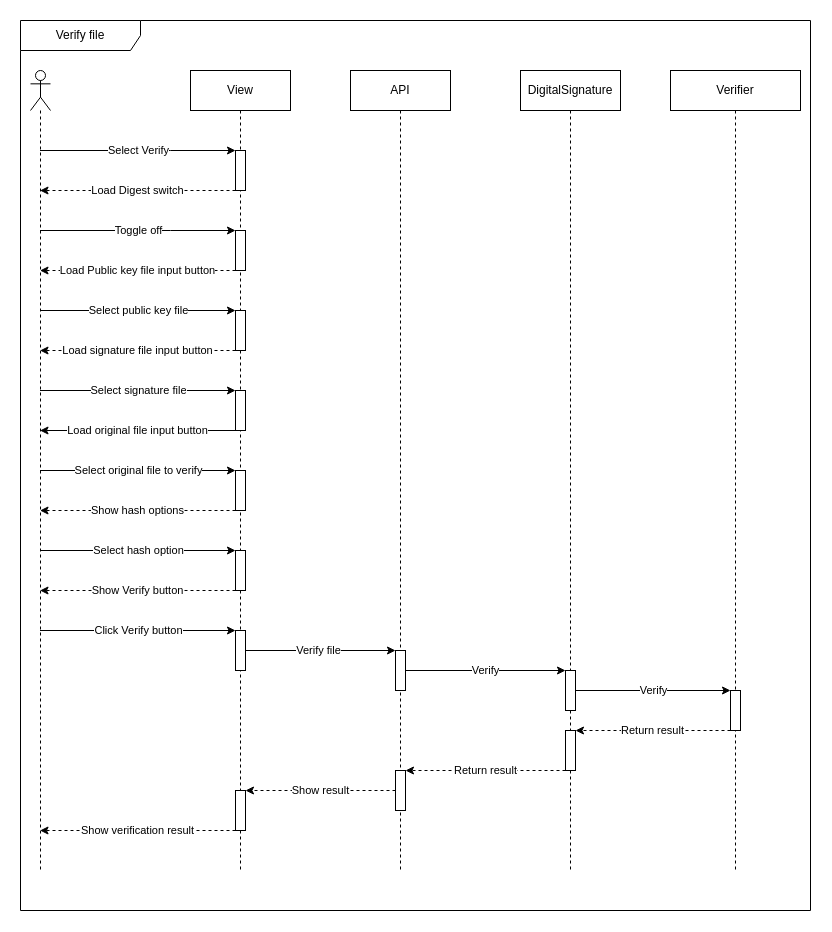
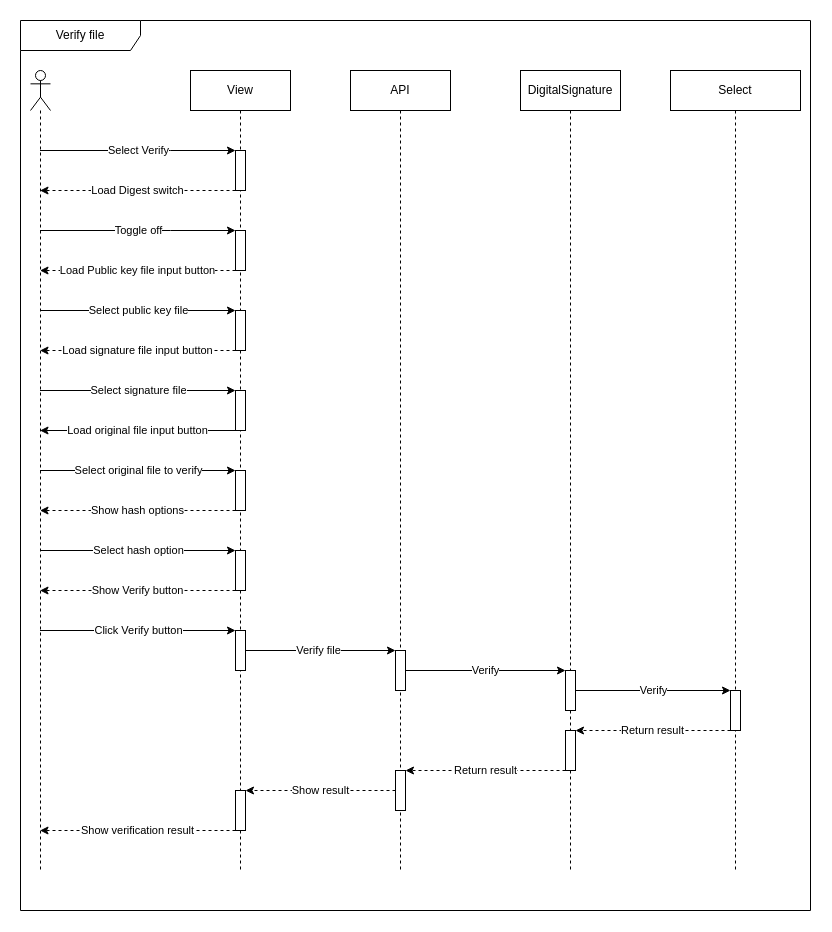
(736, 91) -> (736, 91)
